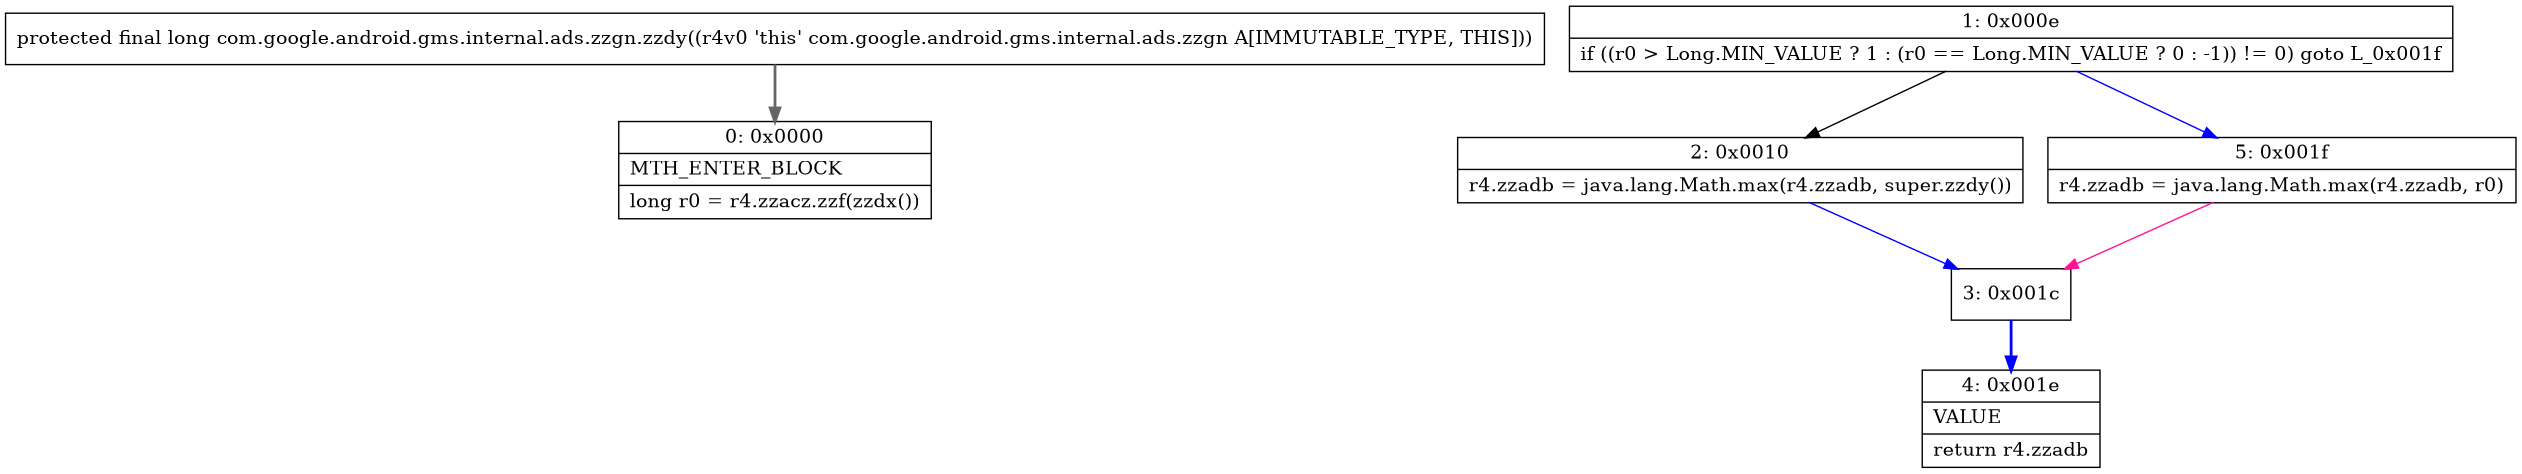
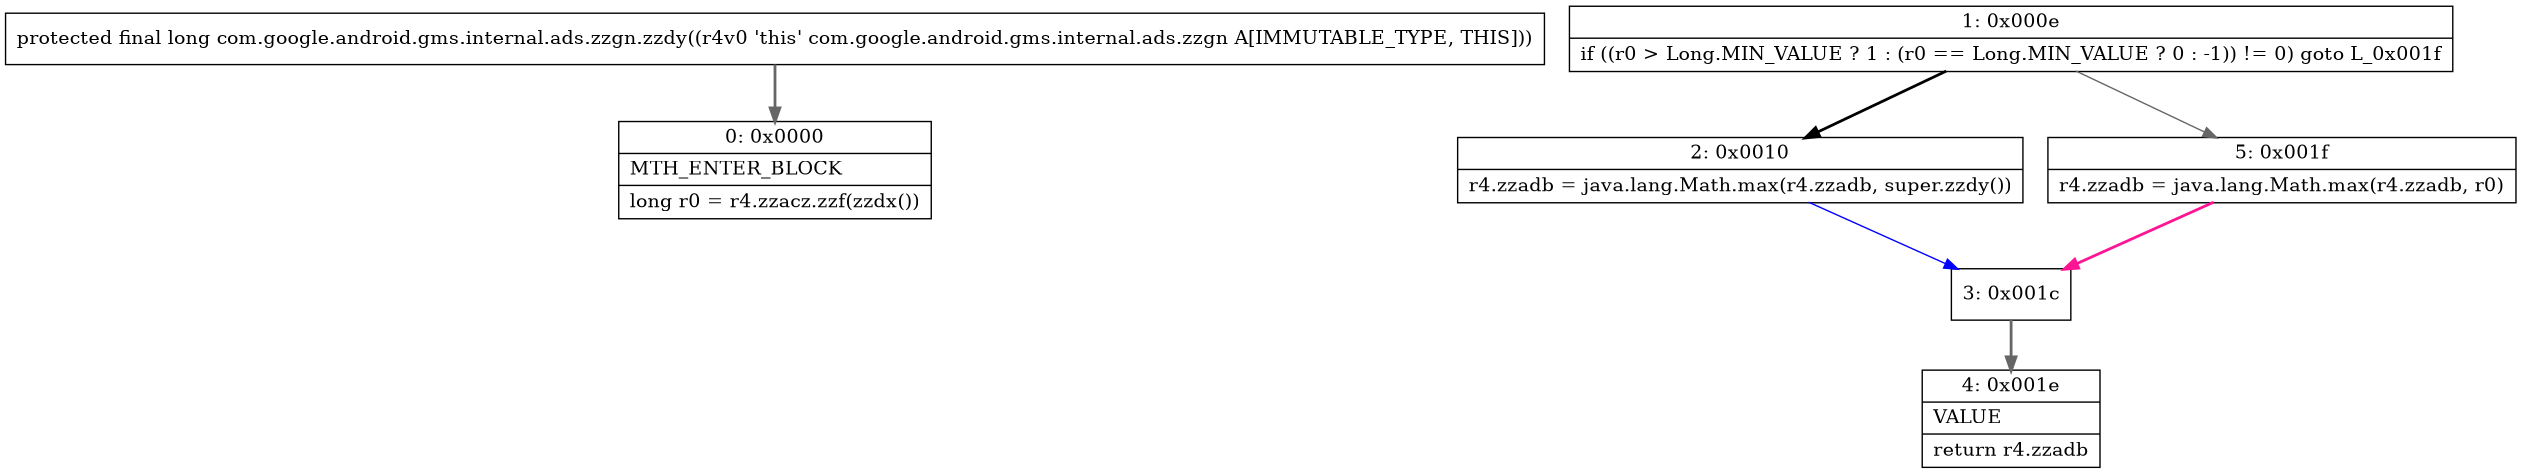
(1882, 101) -> (1882, 101)
(2140, 101) -> (2140, 101)
(2145, 233) -> (2145, 233)
(2011, 338) -> (2011, 338)
